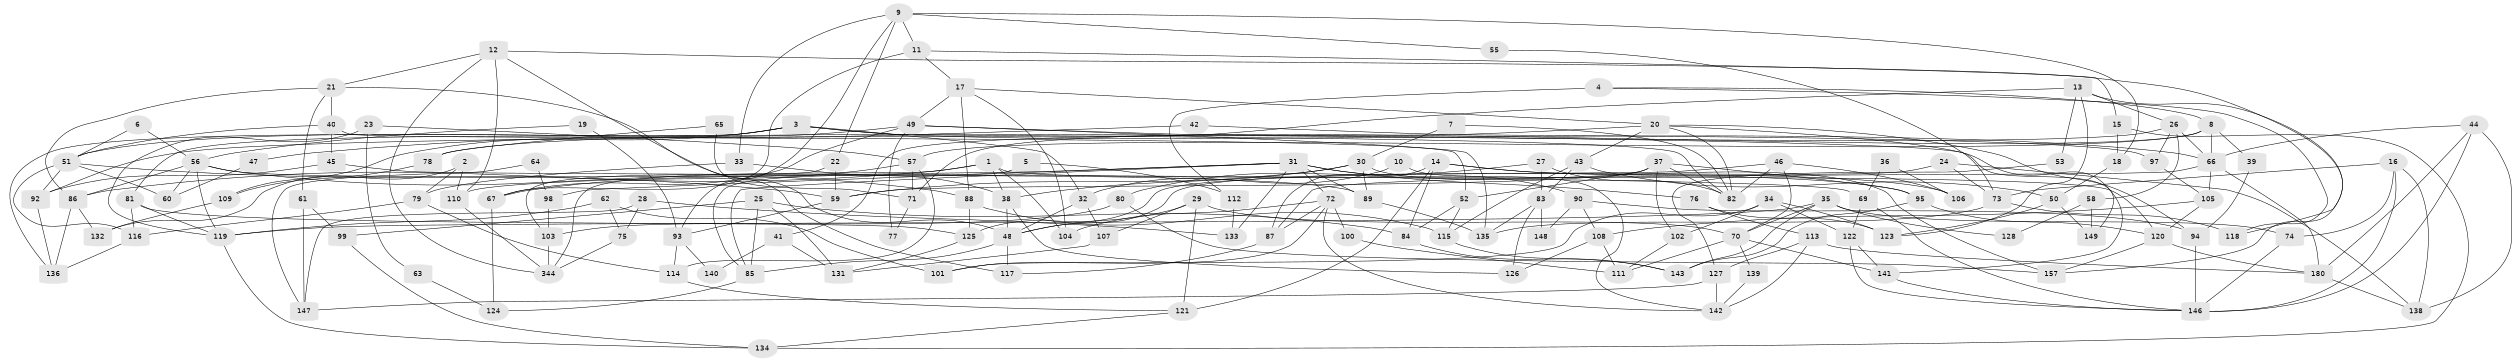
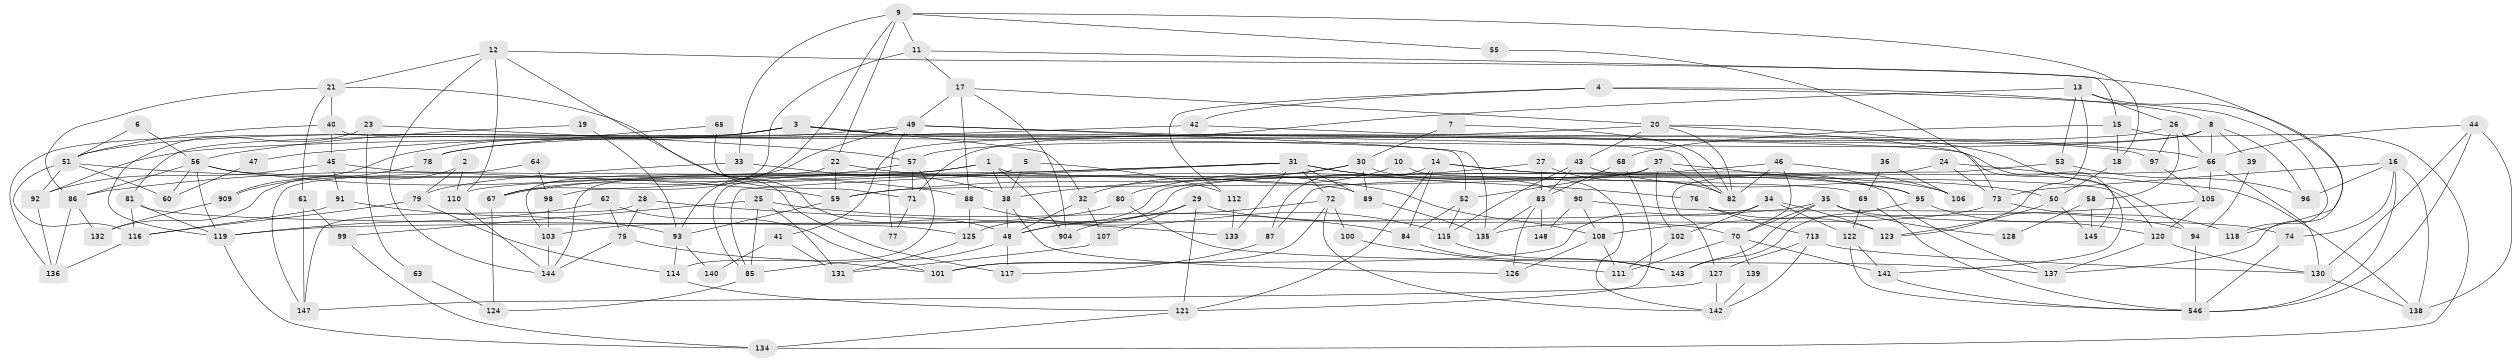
none -> (1318, 102)
none -> (1622, 162)
none -> (1016, 181)
none -> (1386, 190)
(225, 199) -> (225, 199)
none -> (340, 199)
none -> (2306, 199)
(1304, 216) -> none
(1066, 237) -> (1066, 237)
(1813, 237) -> (1813, 237)
(2091, 237) -> (2091, 237)
none -> (736, 256)
(549, 274) -> (549, 274)
(2052, 274) -> (2052, 274)
(2318, 274) -> (2318, 274)
(2196, 311) -> (2196, 311)
